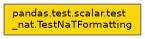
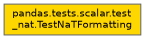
(72, 20) -> (72, 20)
